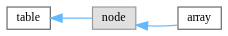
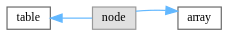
(163, 26) -> (151, 10)
